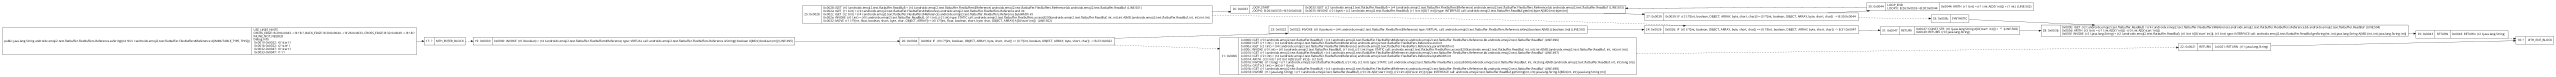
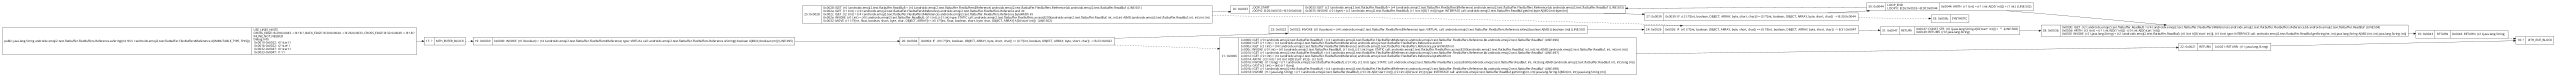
(2031, 22) -> (2085, 17)
(1906, 51) -> (1906, 51)
